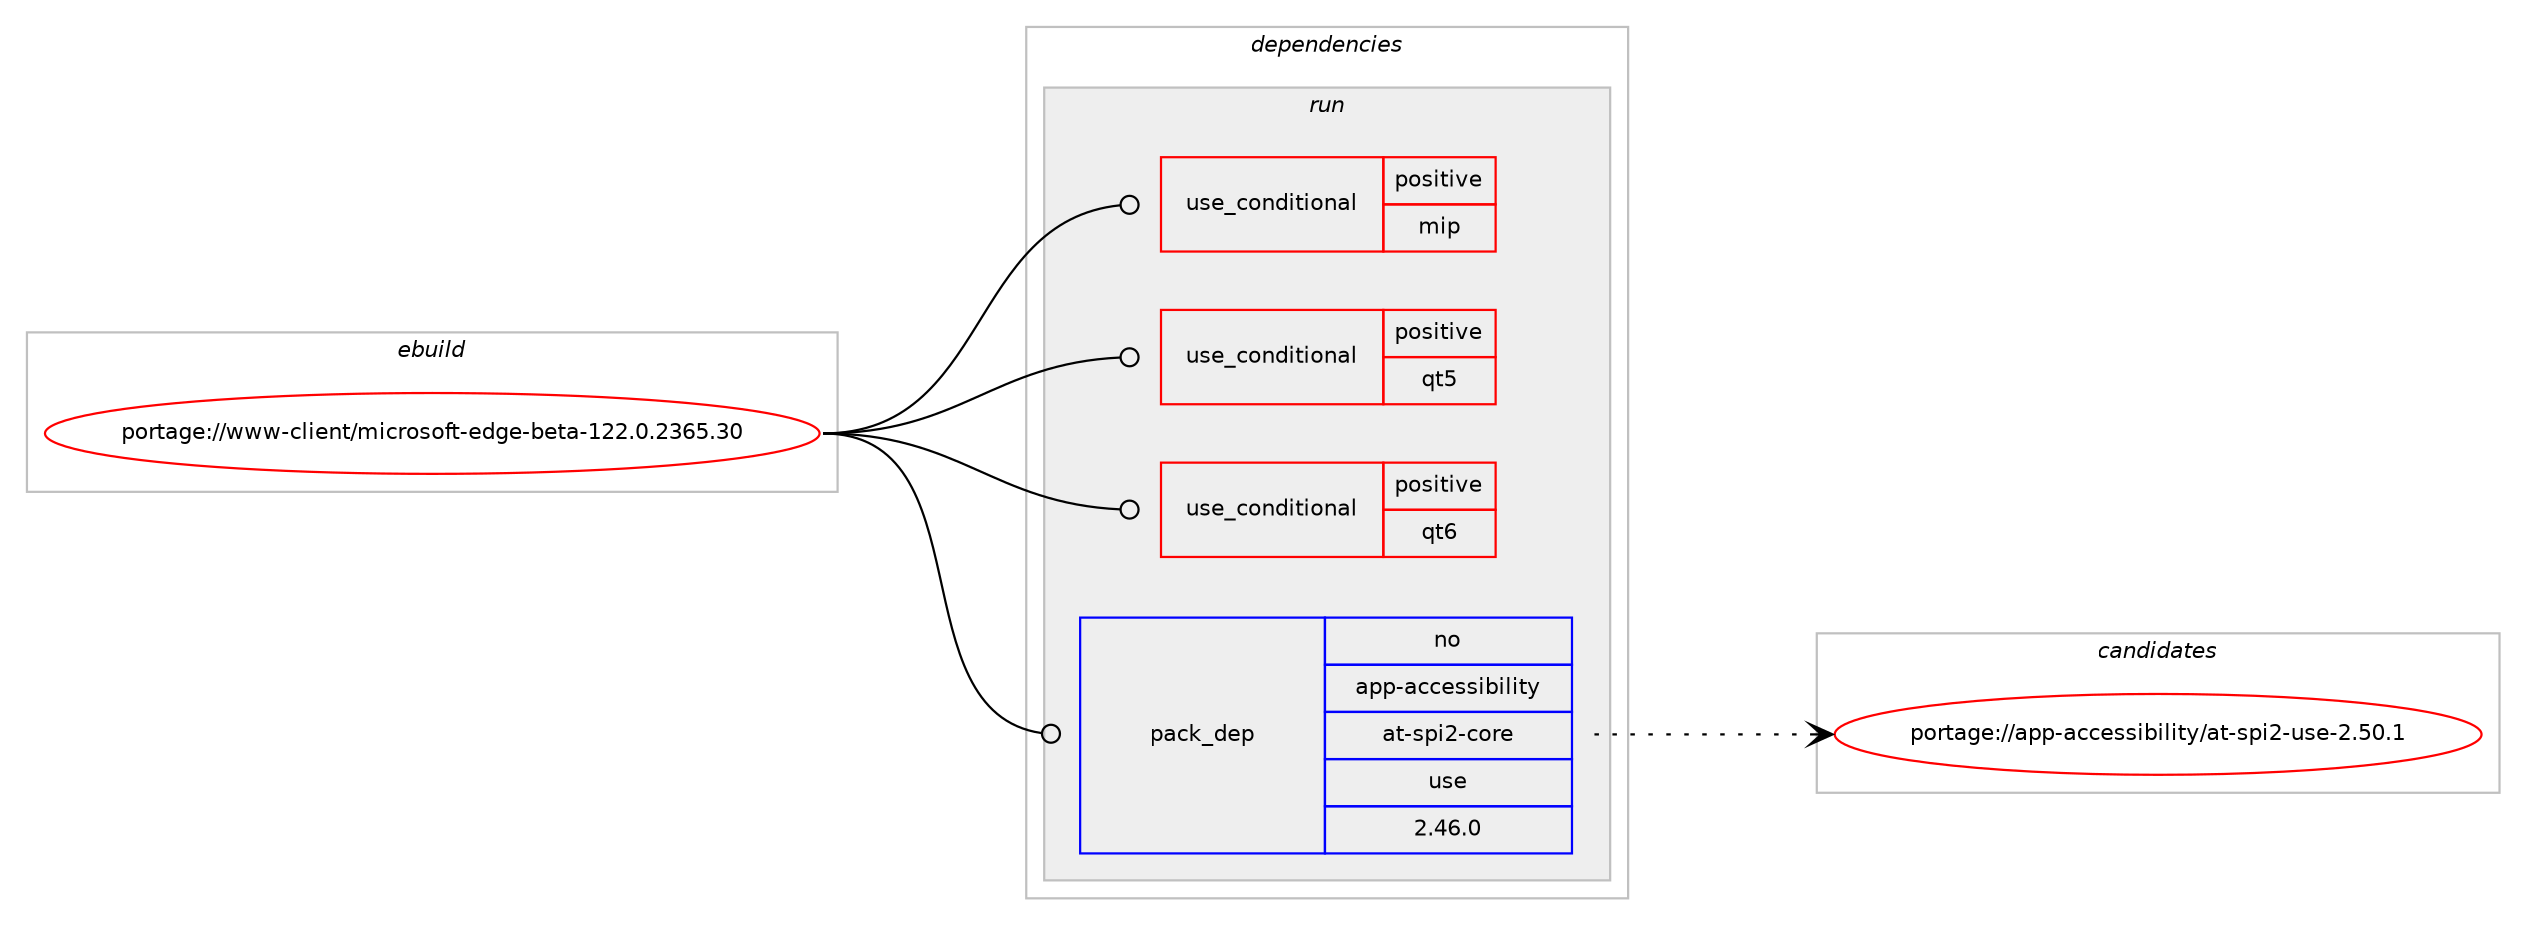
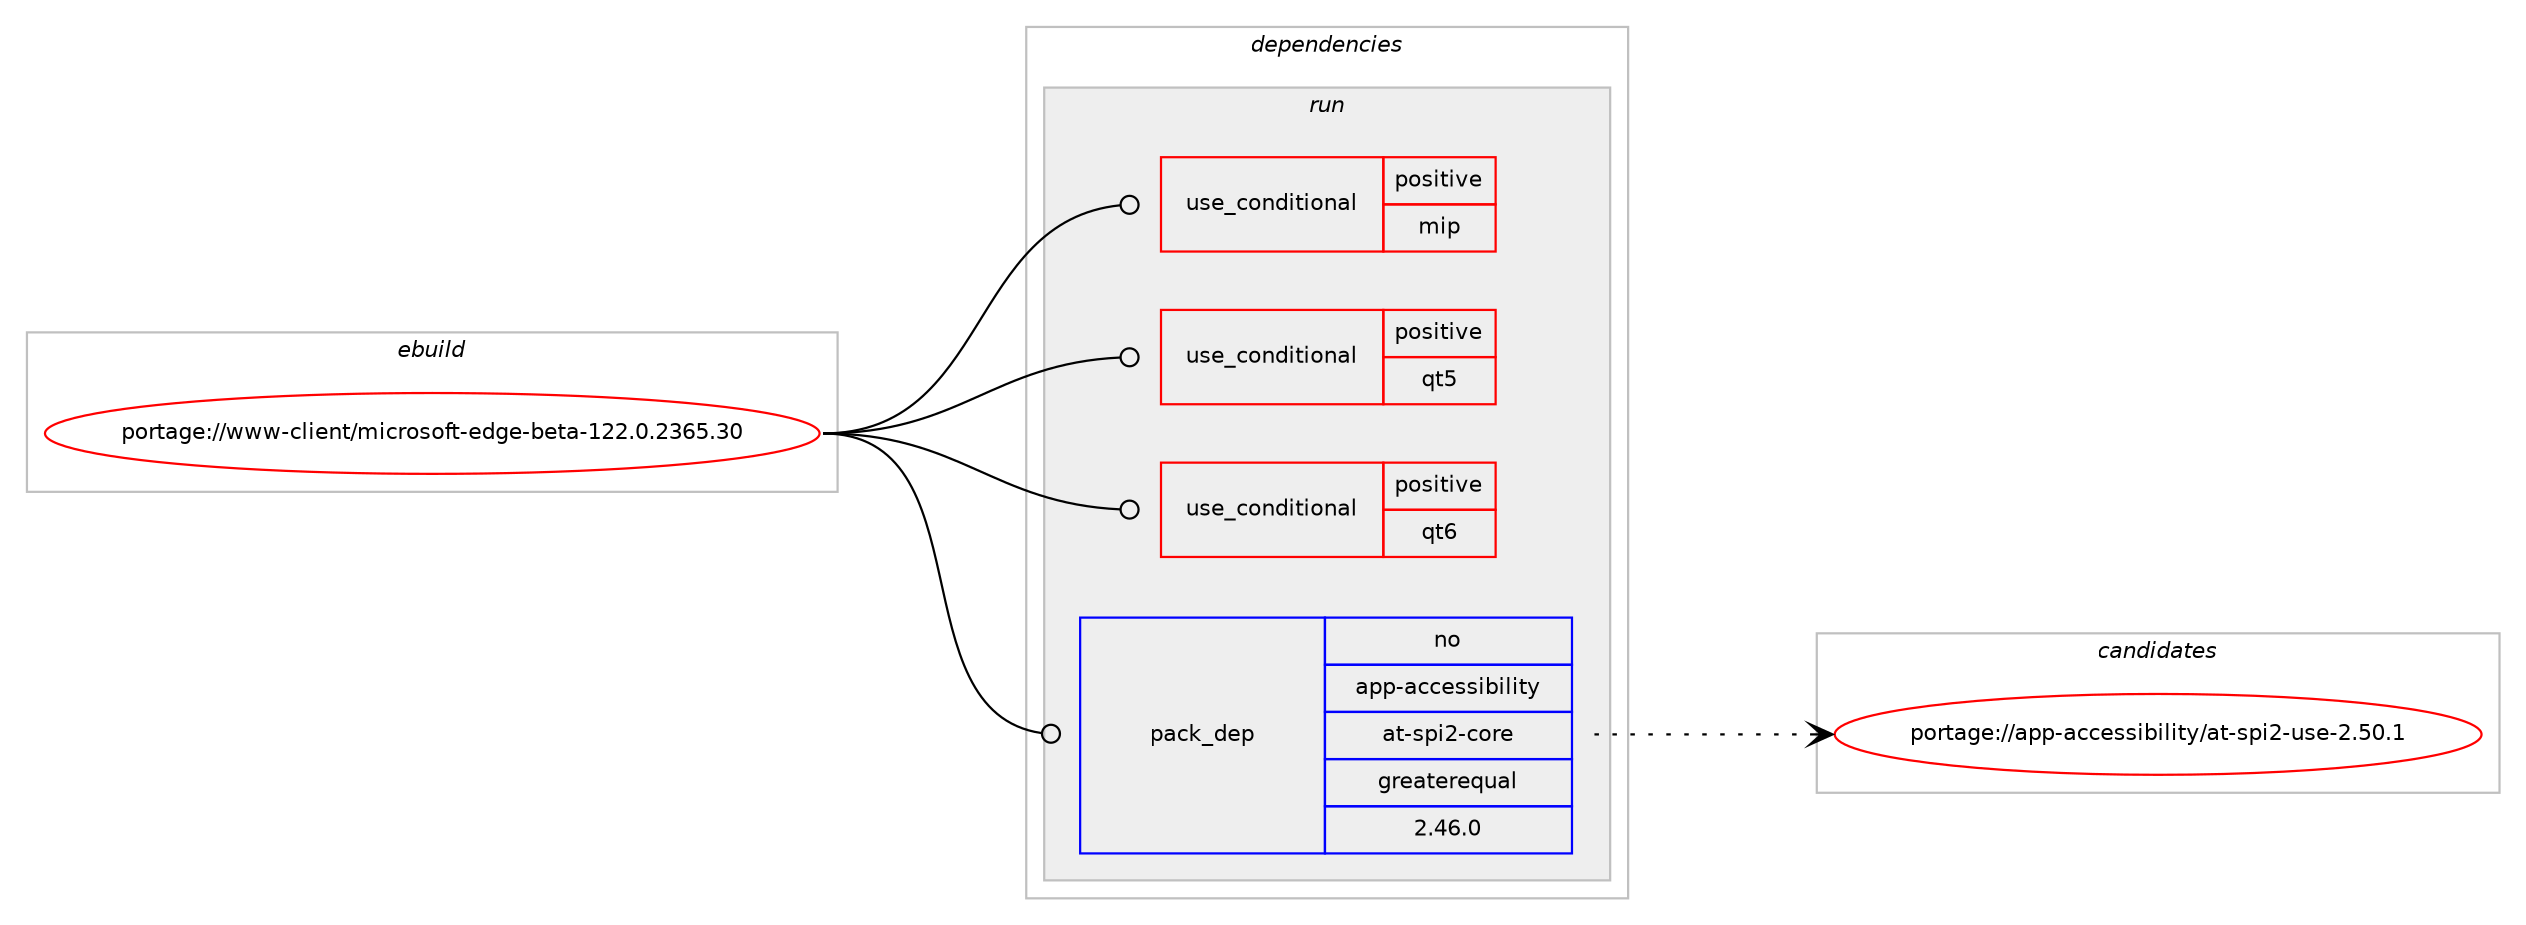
(1448, 782) -> (1448, 782)
